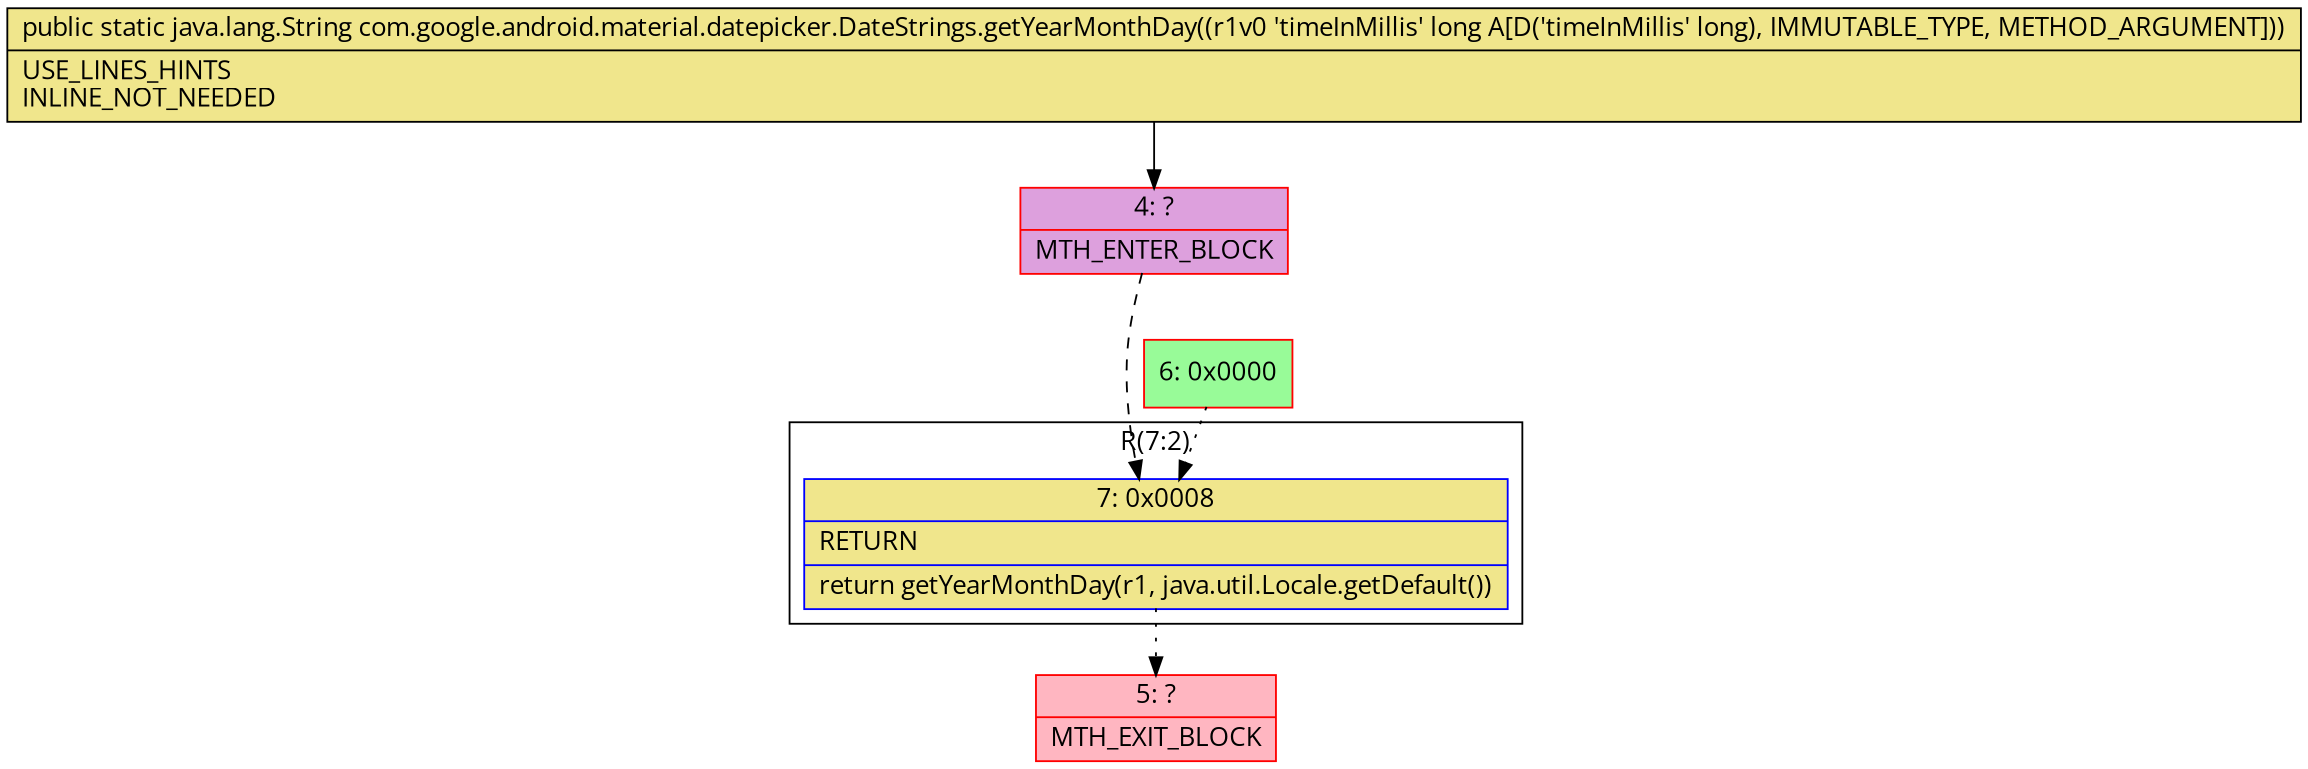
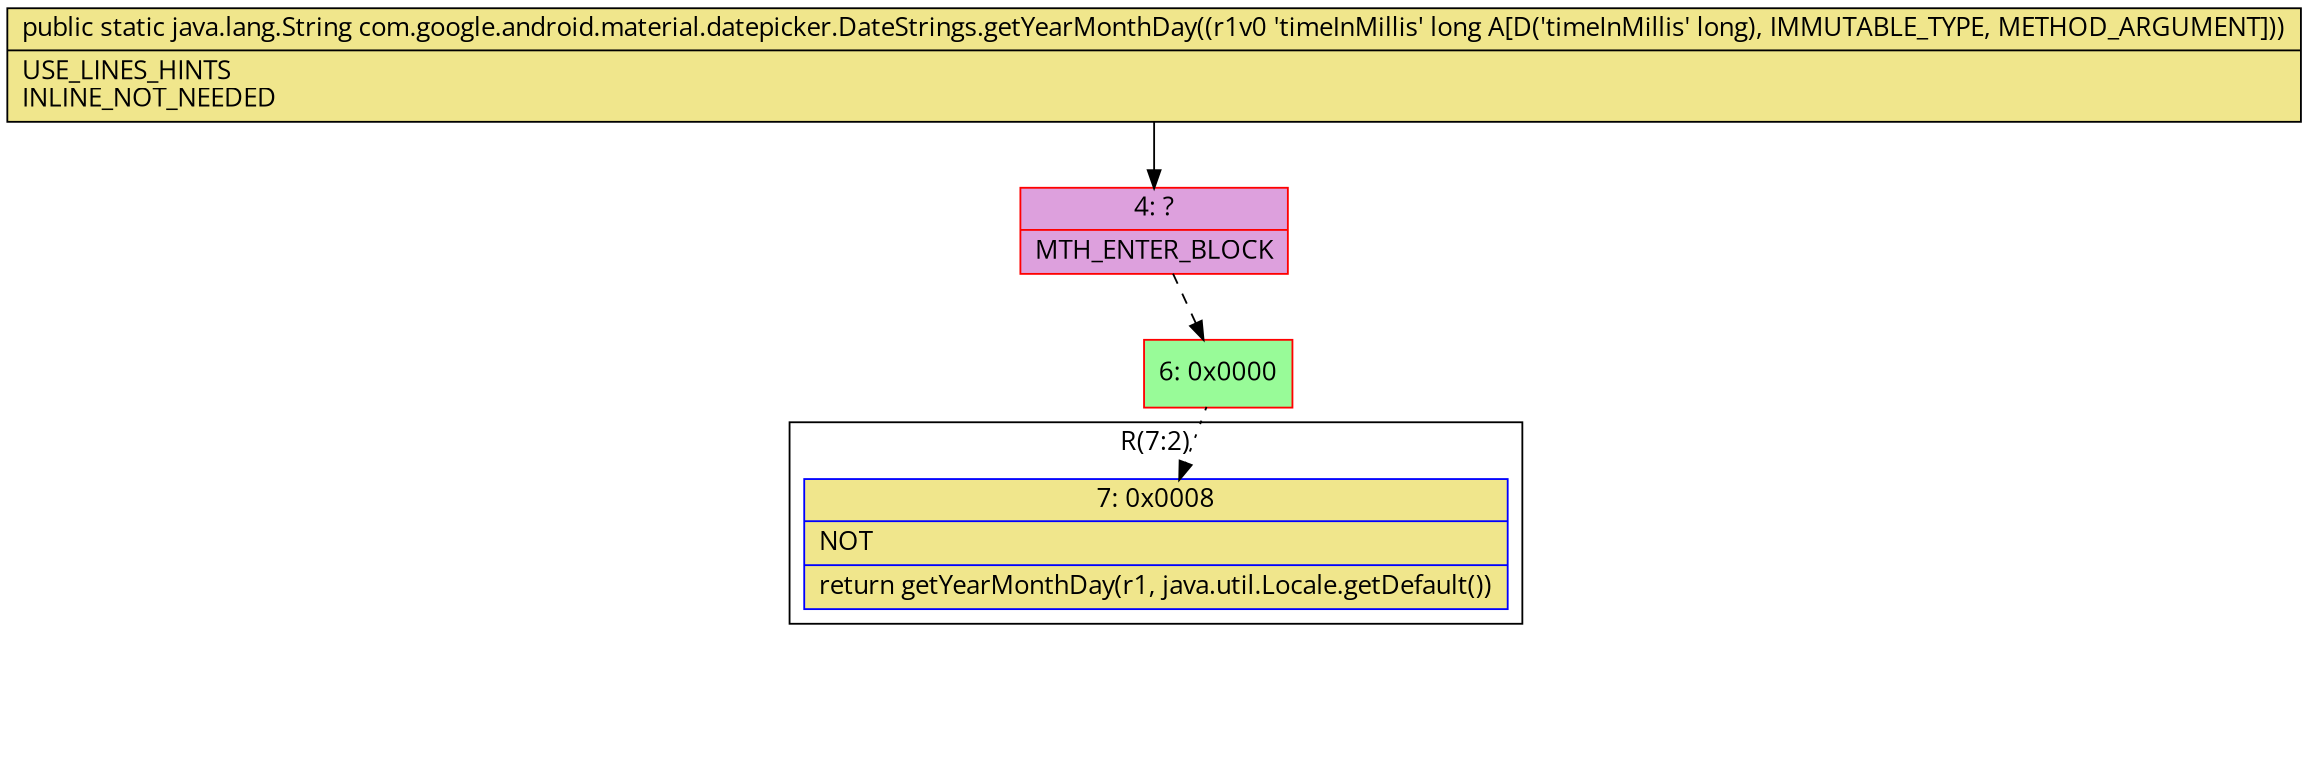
(1127, 367) -> (1184, 298)
(869, 542) -> (846, 542)
(1156, 718) -> none
